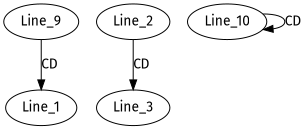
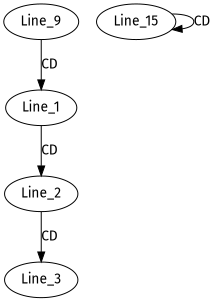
(227, 22) -> (136, 22)
none -> (41, 146)
